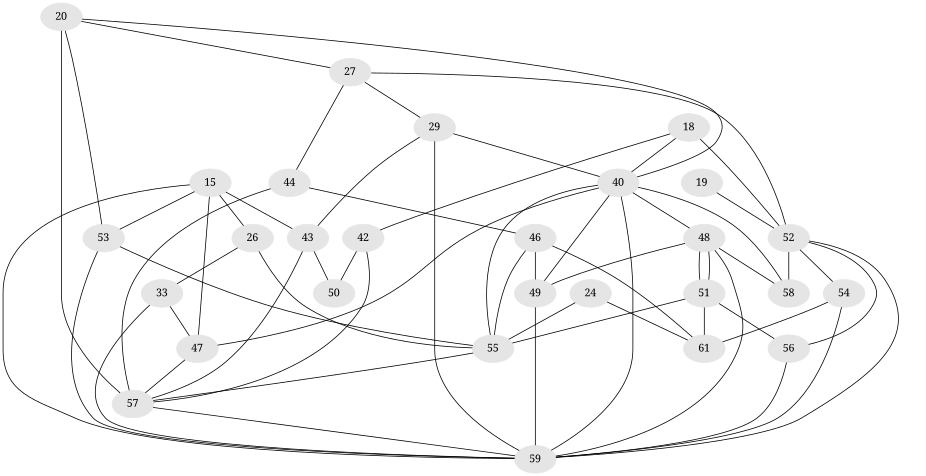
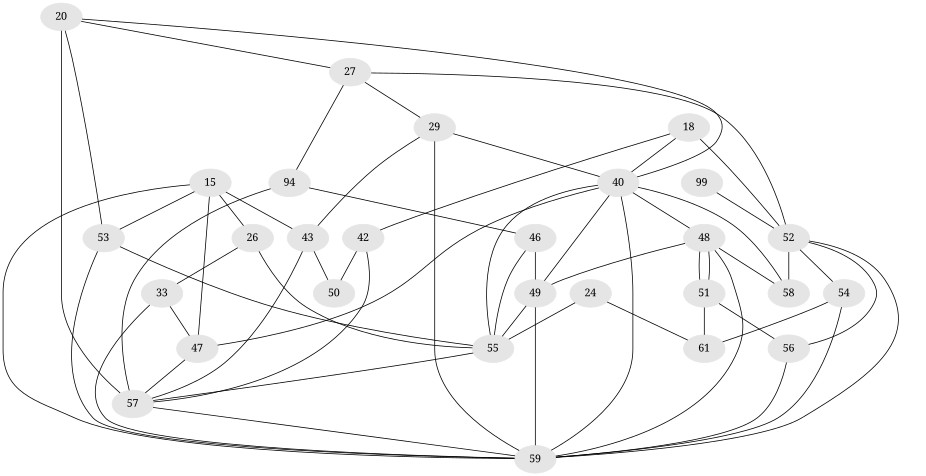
(290, 183) -> (290, 183)
(702, 183) -> (702, 183)
(627, 285) -> none
(599, 321) -> (514, 321)
